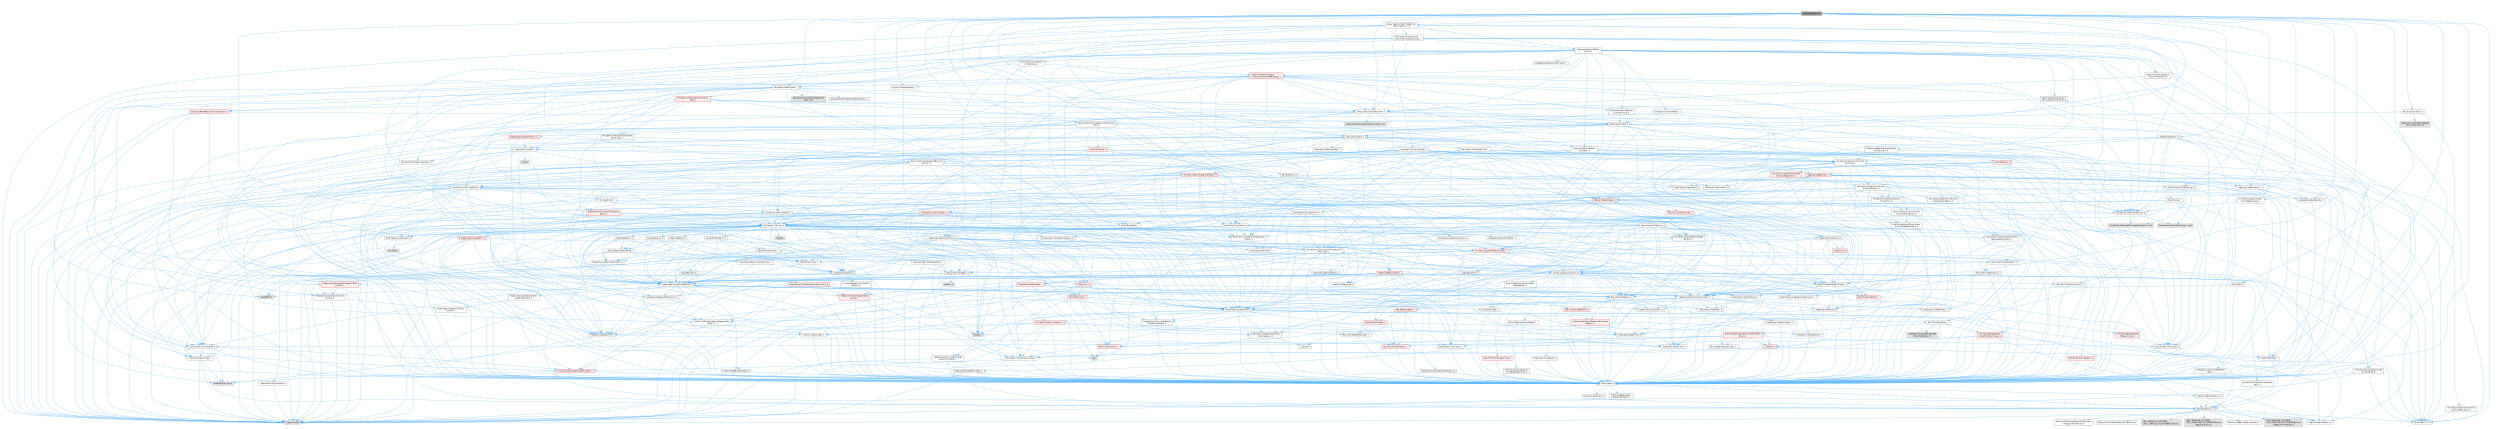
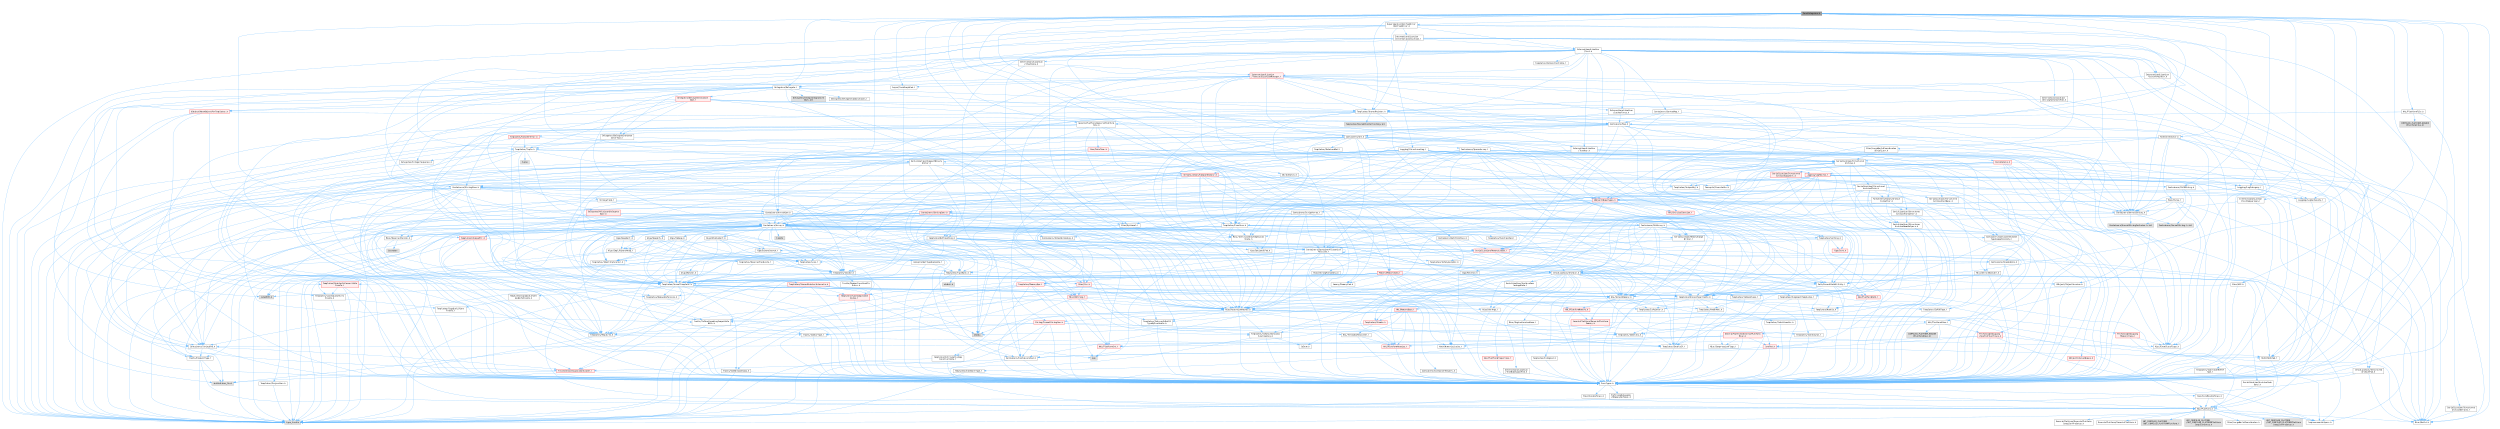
none -> (1444, 262)
